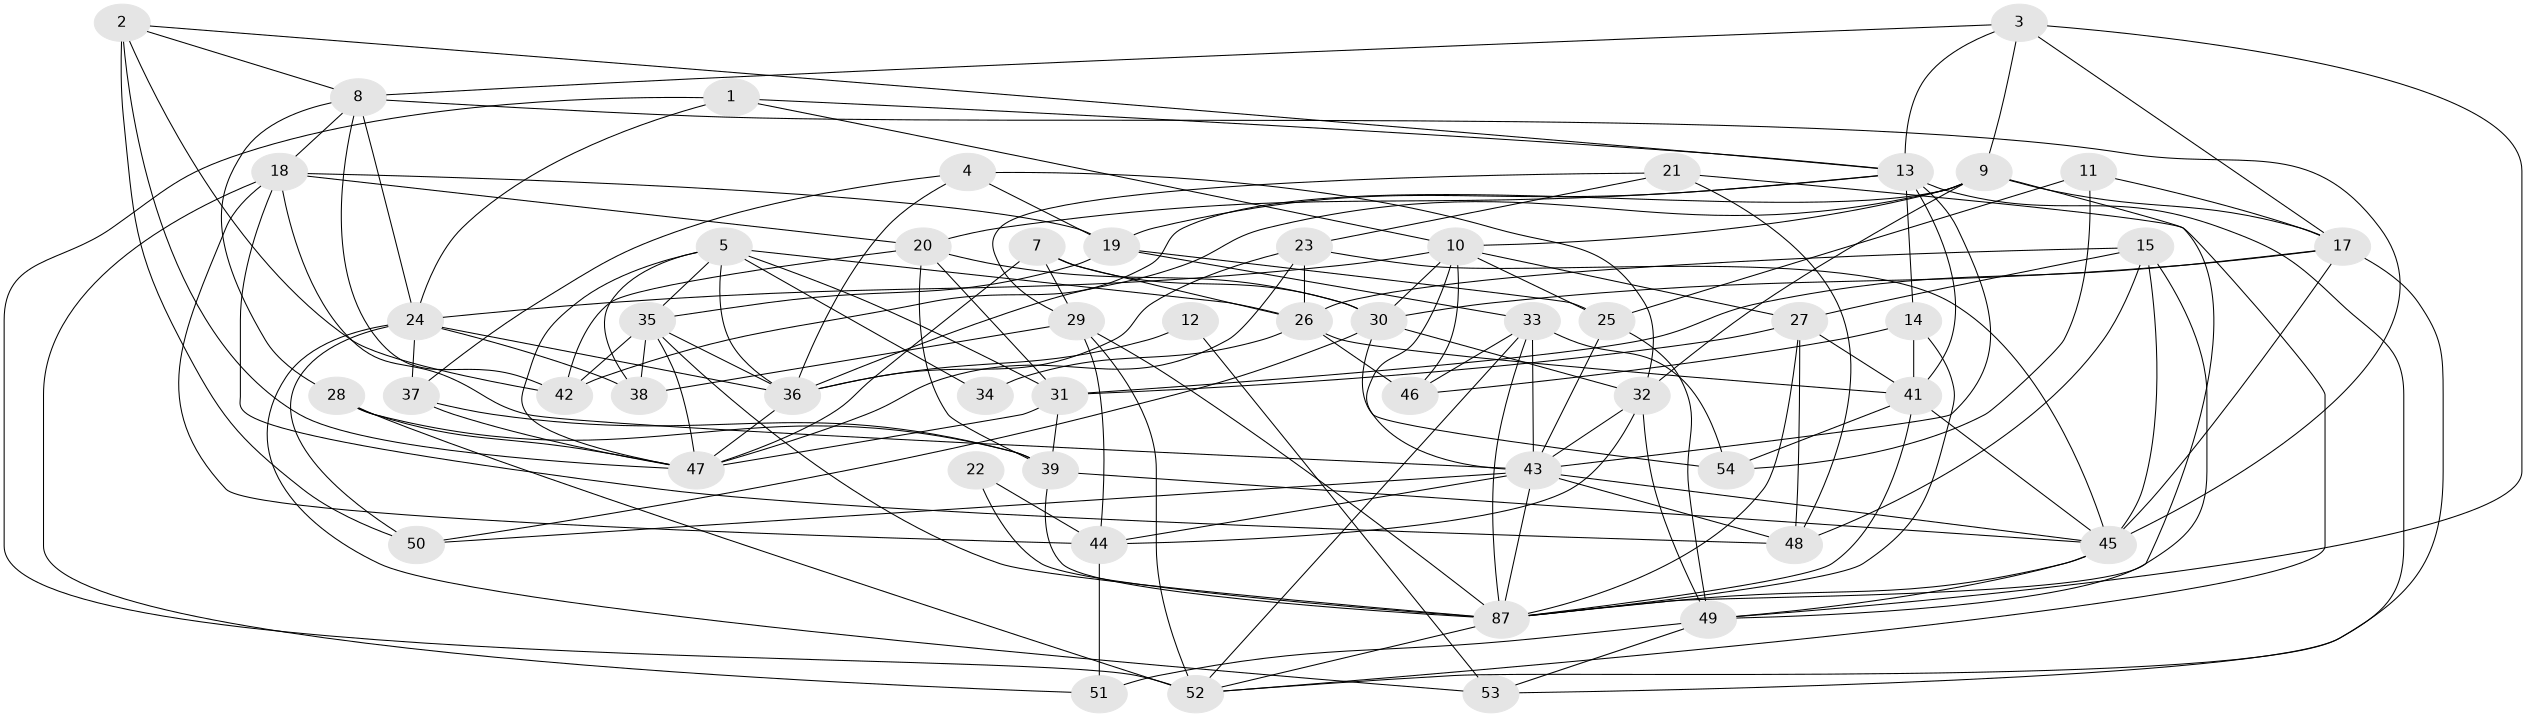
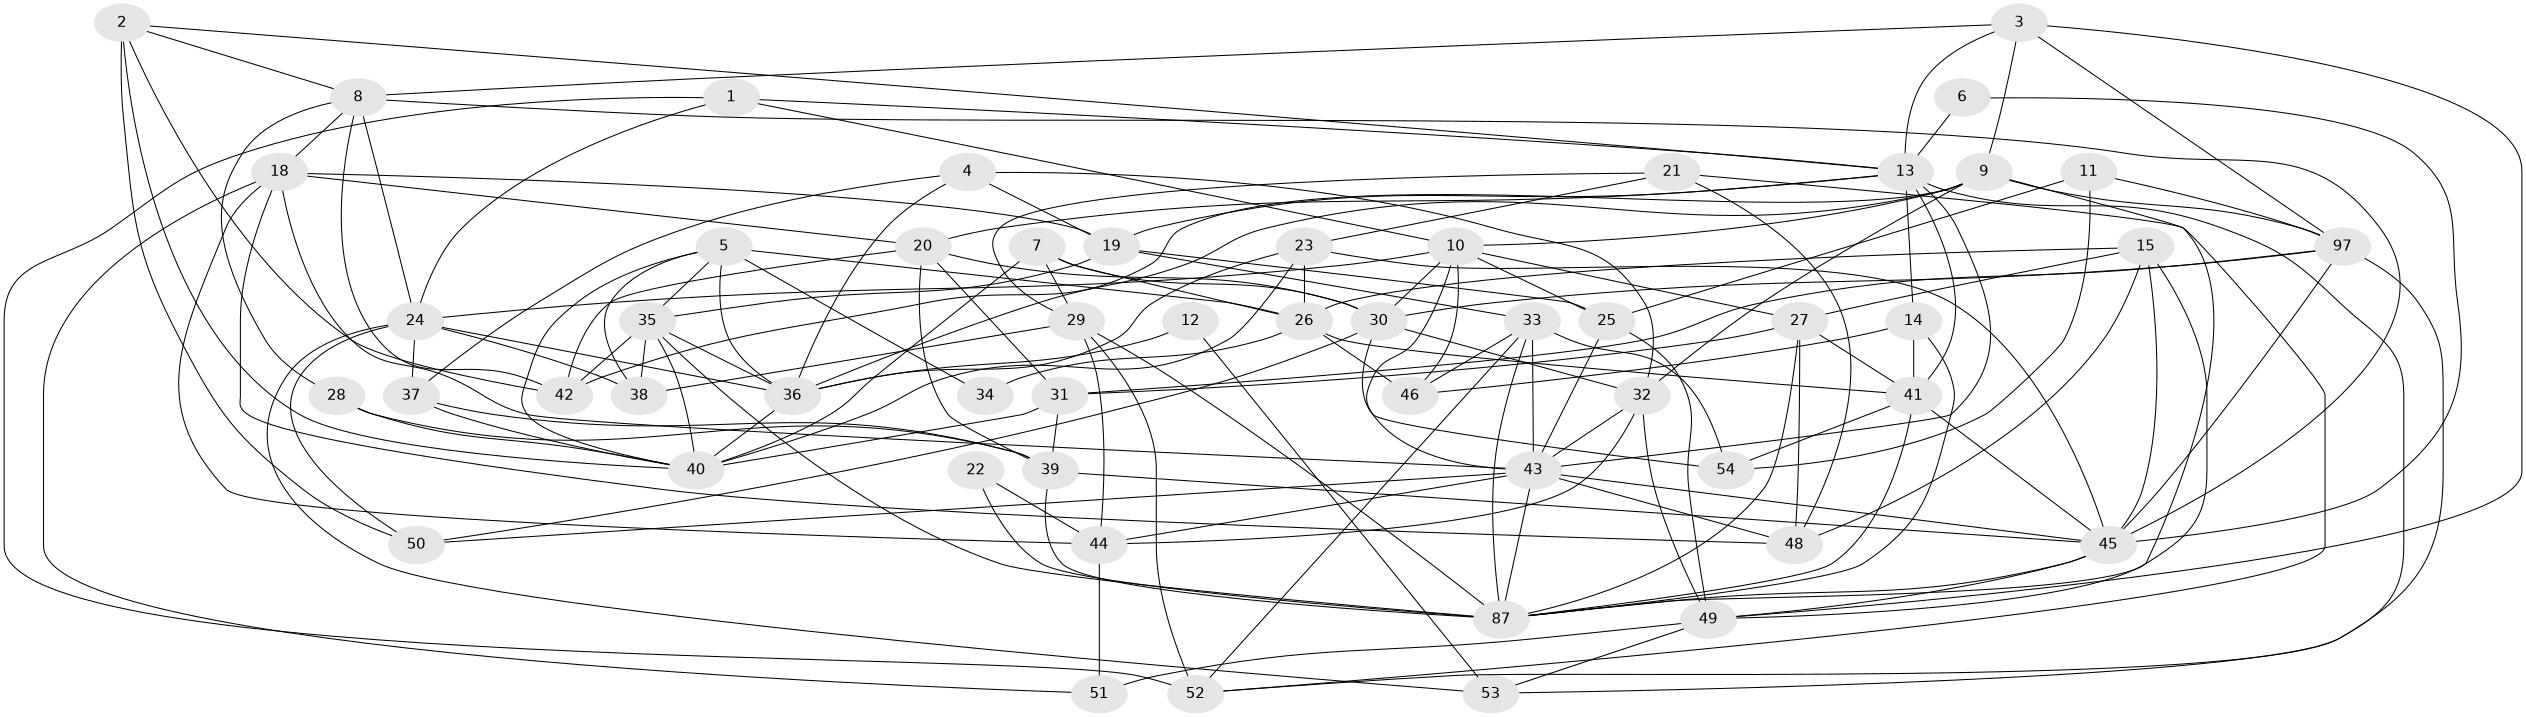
none -> (1962, 97)
(2343, 247) -> (2343, 247)
(903, 318) -> none
(696, 470) -> (696, 470)
(763, 551) -> none
(1342, 658) -> none
